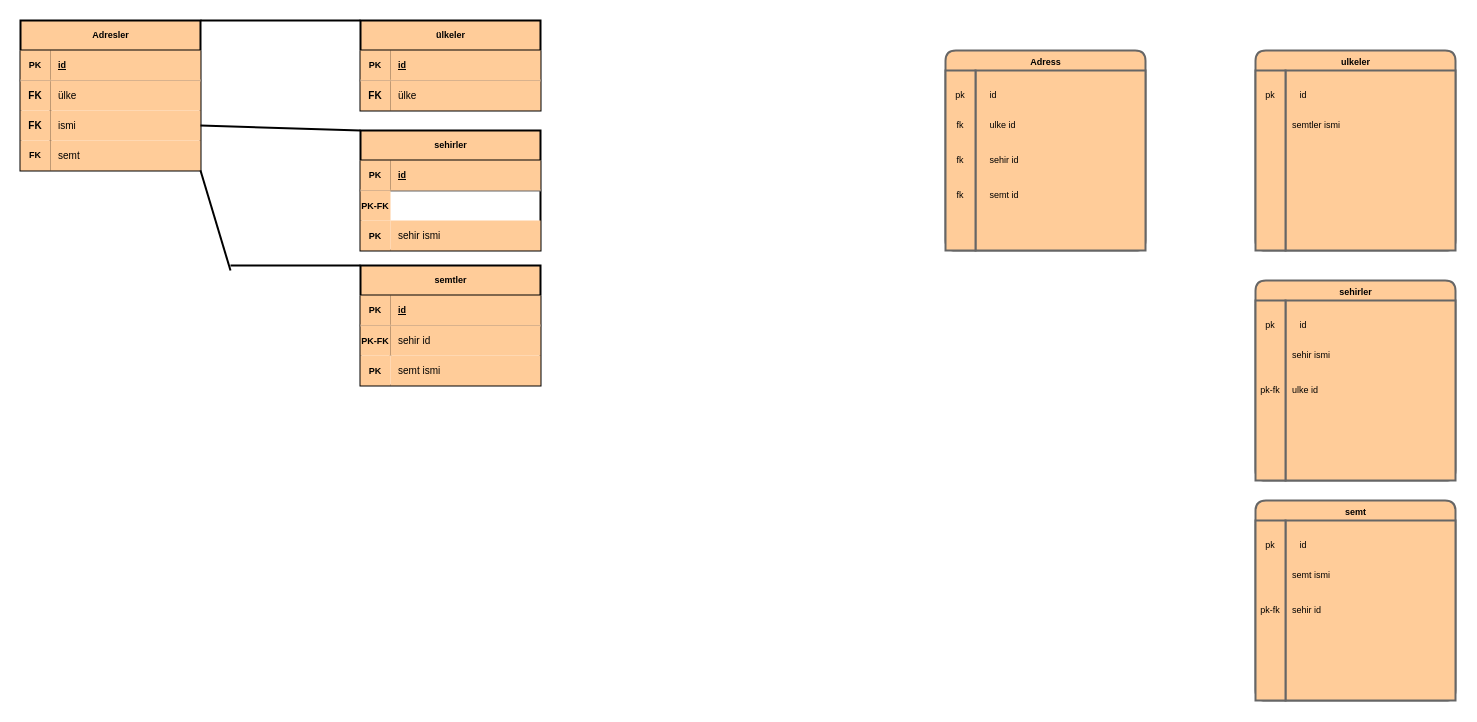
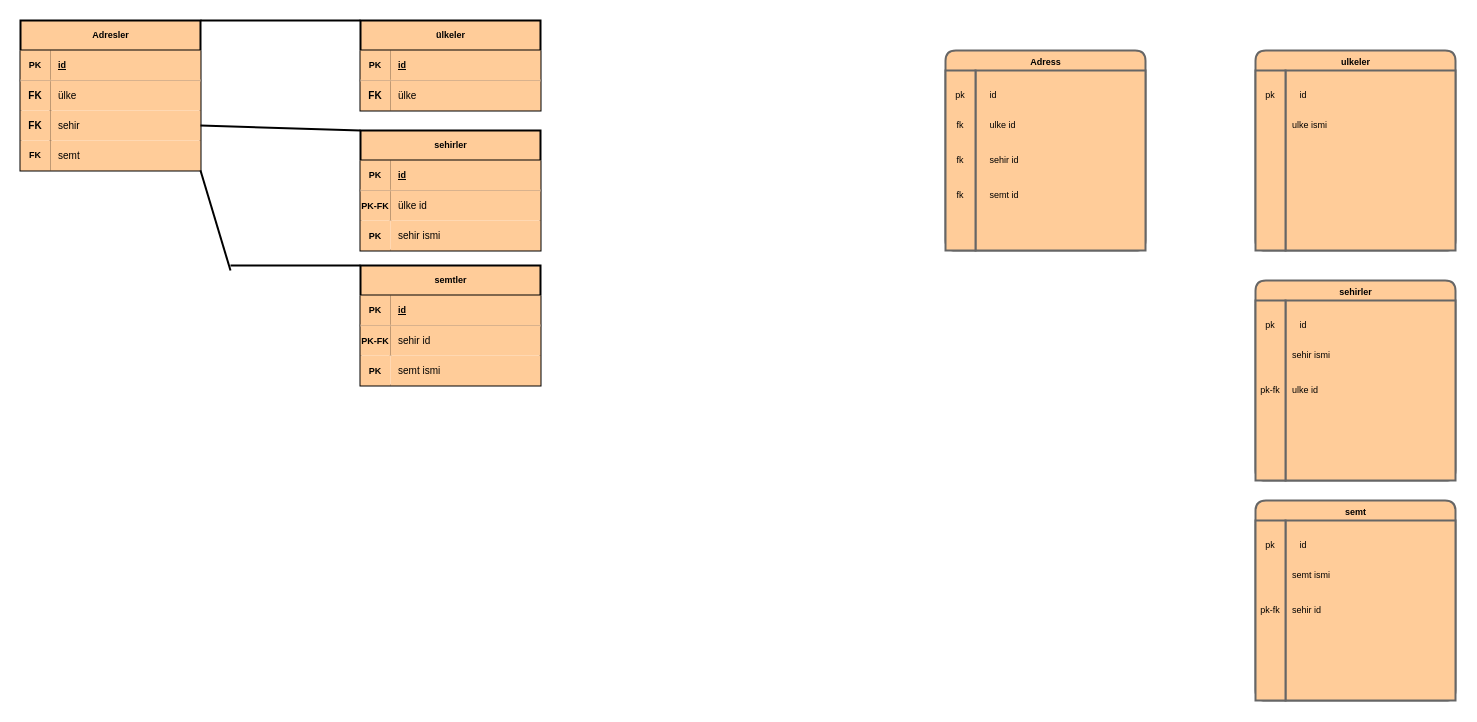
(66, 126) -> (70, 126)
(1318, 126) -> (1311, 126)
none -> (466, 206)
